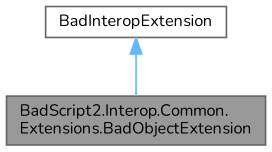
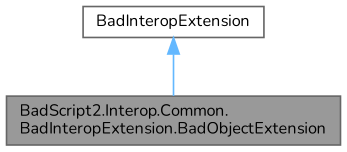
(136, 121) -> (174, 121)
